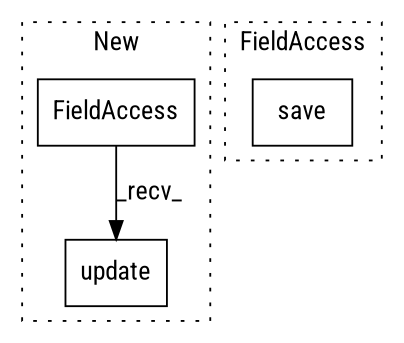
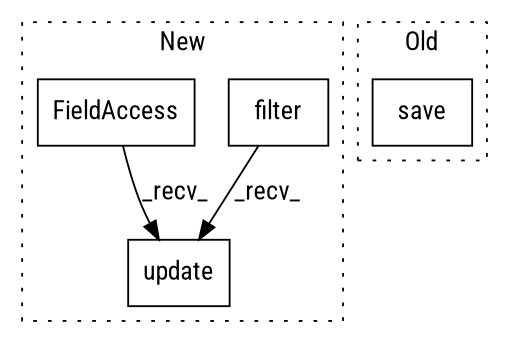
(303, 43) -> (422, 43)
none -> (279, 113)
